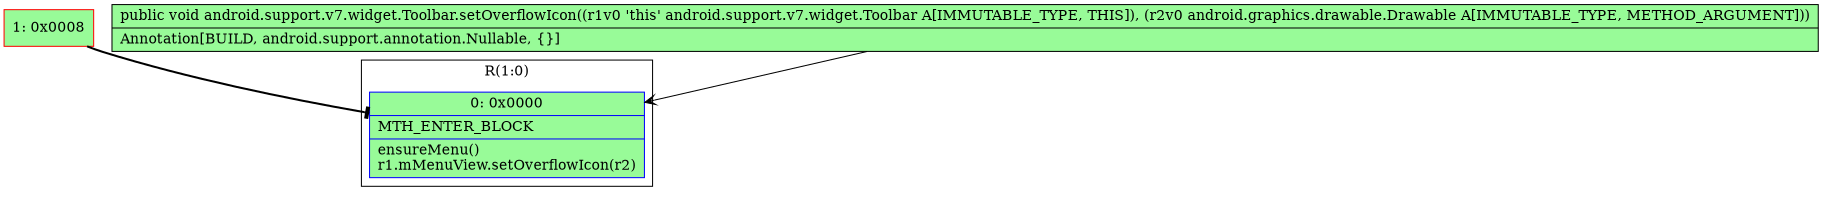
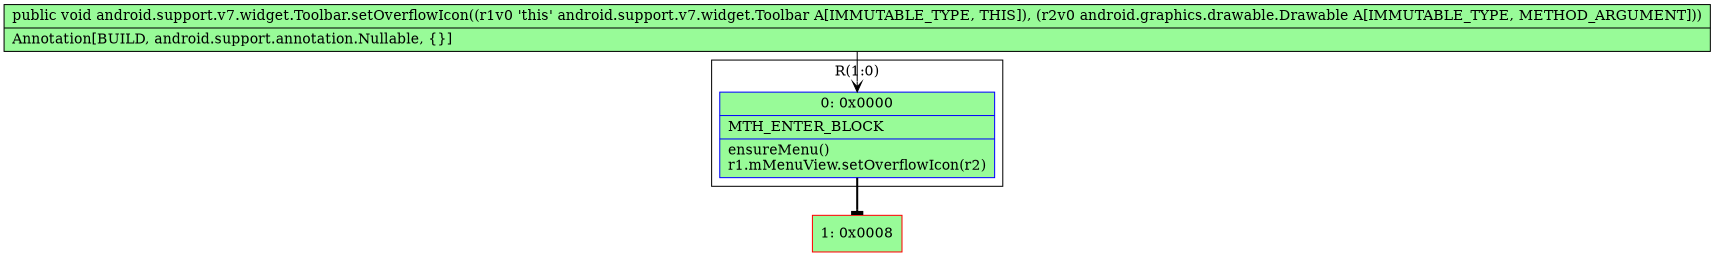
(224, 84) -> (857, 194)
